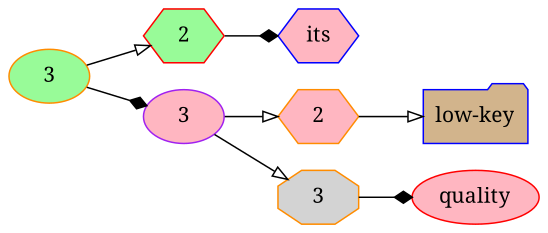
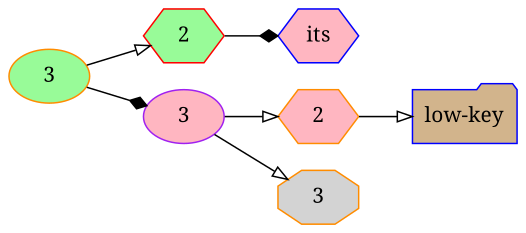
(476, 197) -> none
